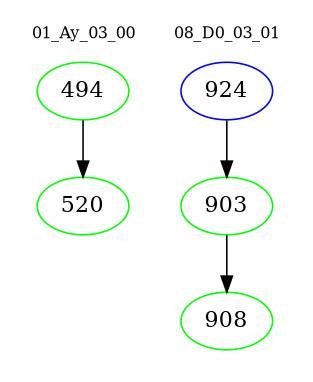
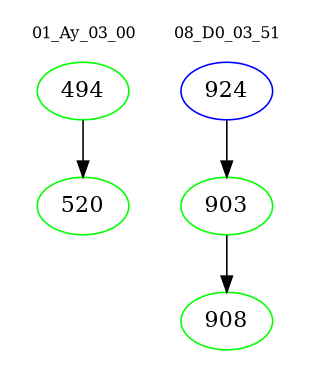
(228, 34) -> (228, 34)
